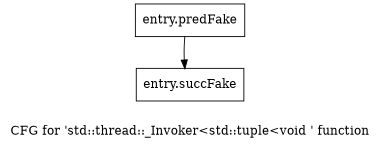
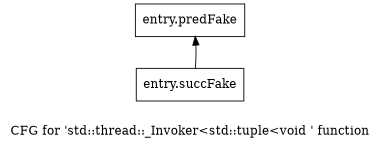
(184, 48) -> (196, 57)
